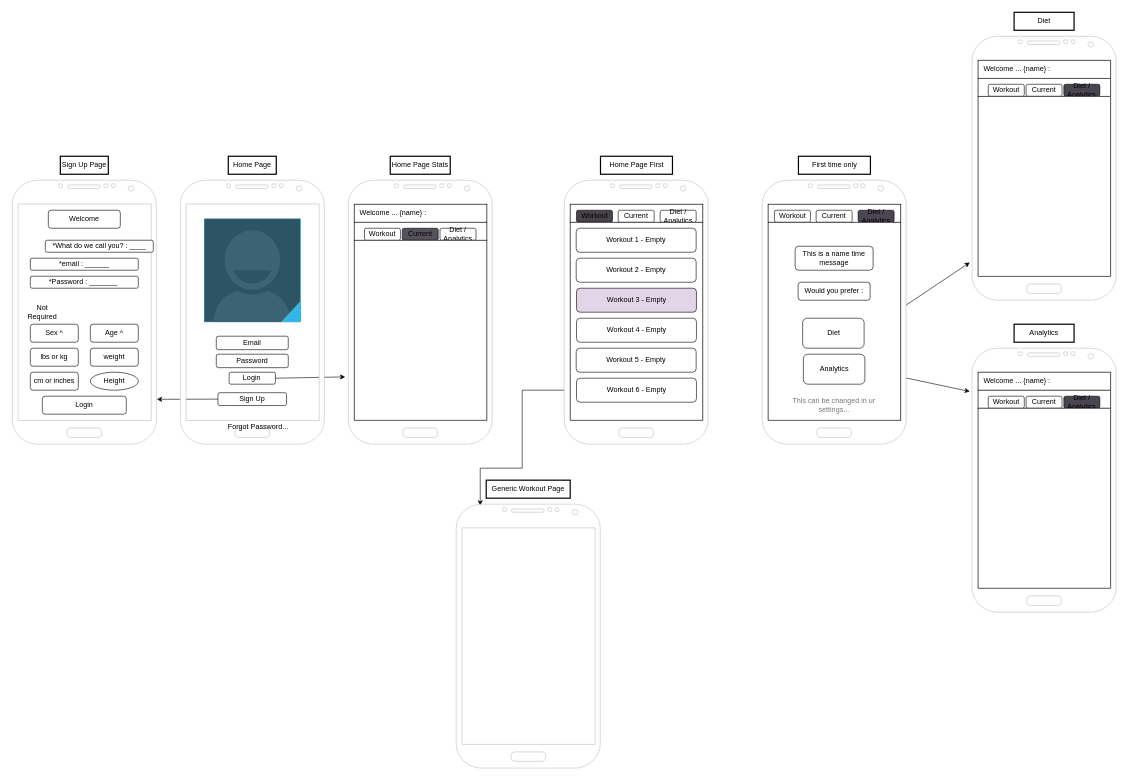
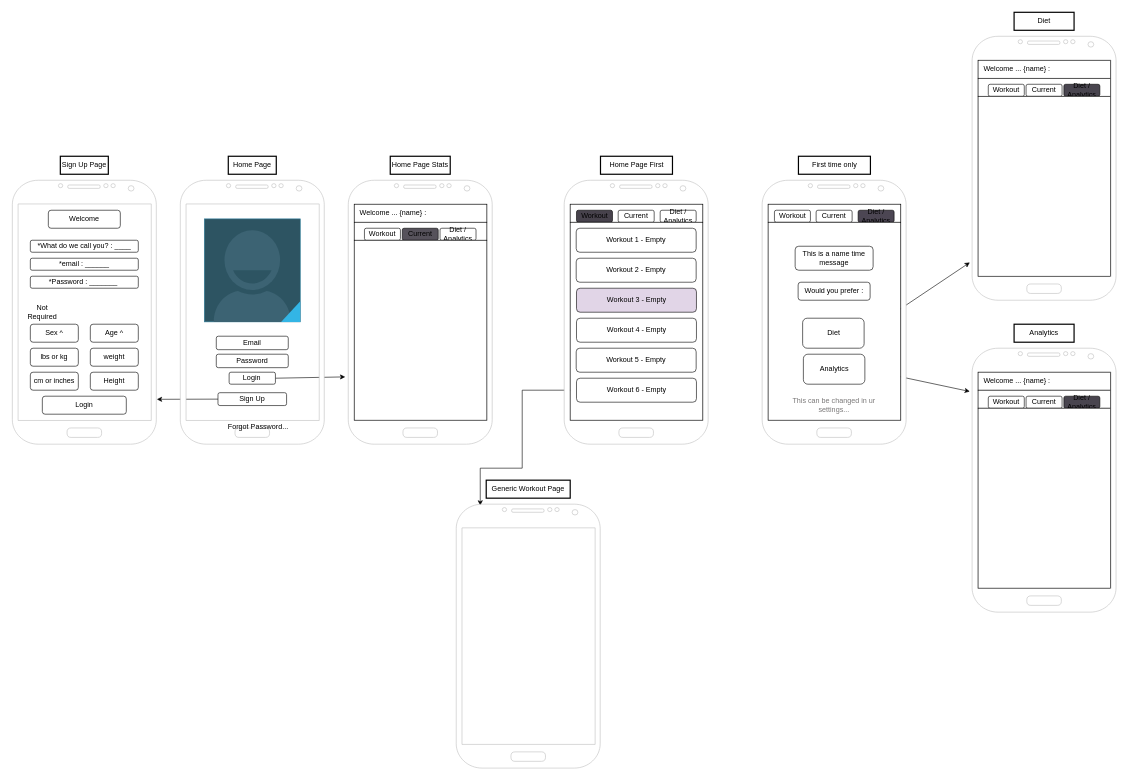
(99, 246) -> (84, 246)
(114, 381) -> (114, 381)
